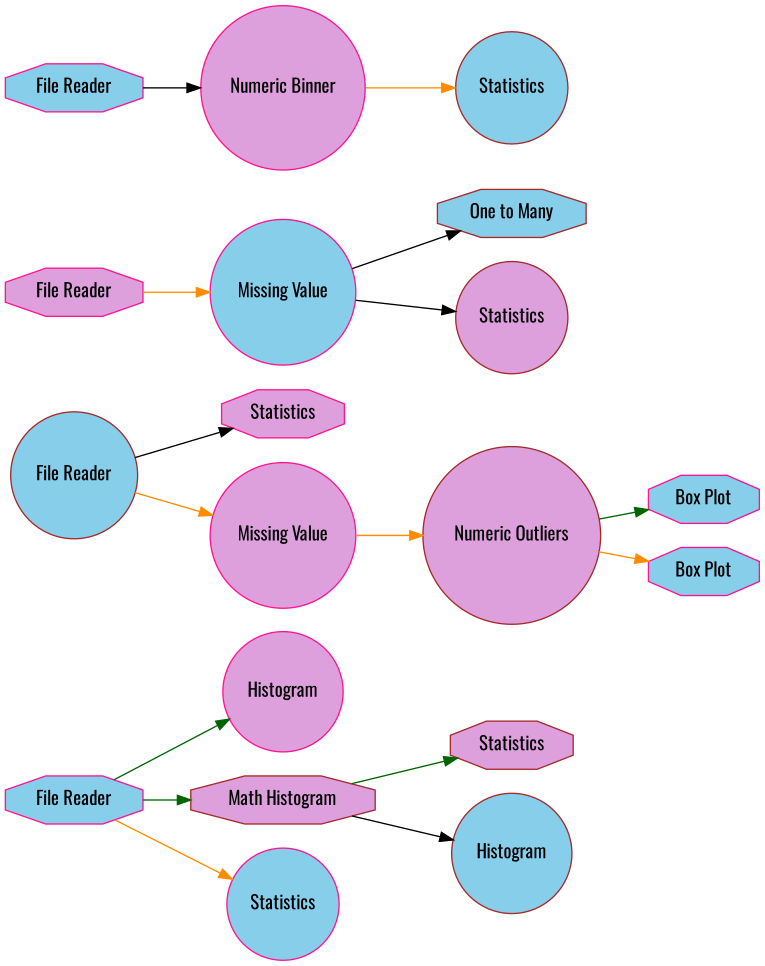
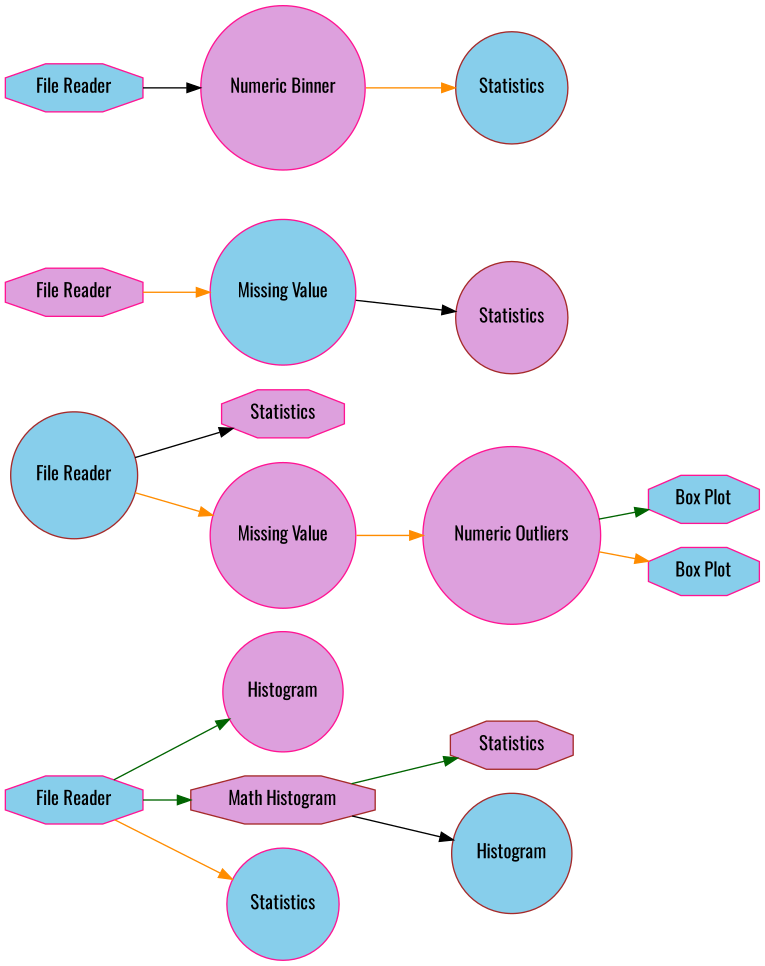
(512, 213) -> none
(512, 535) -> (512, 535)
